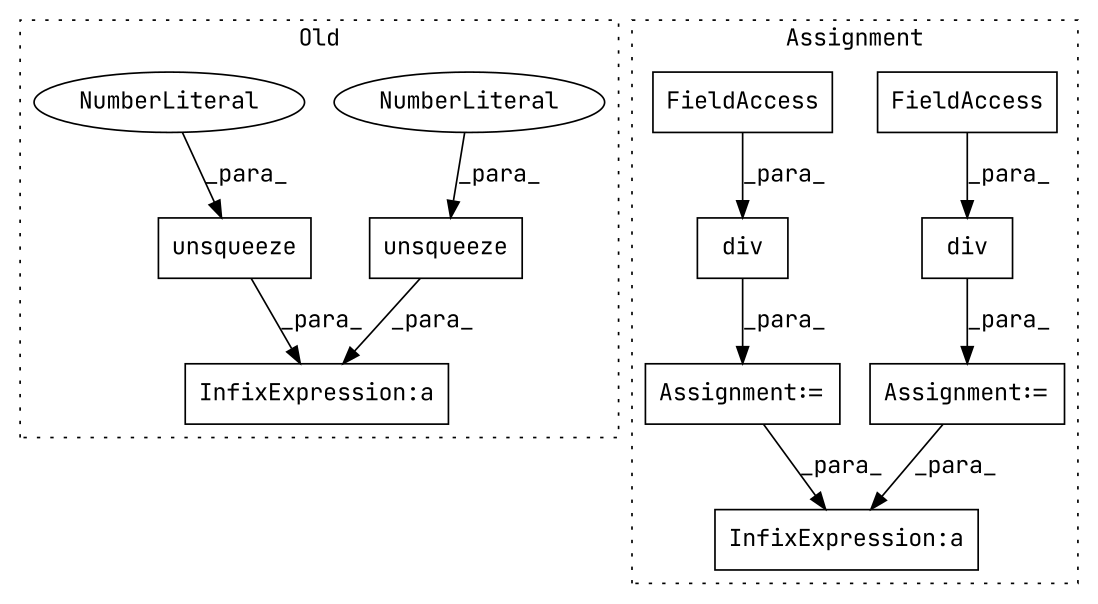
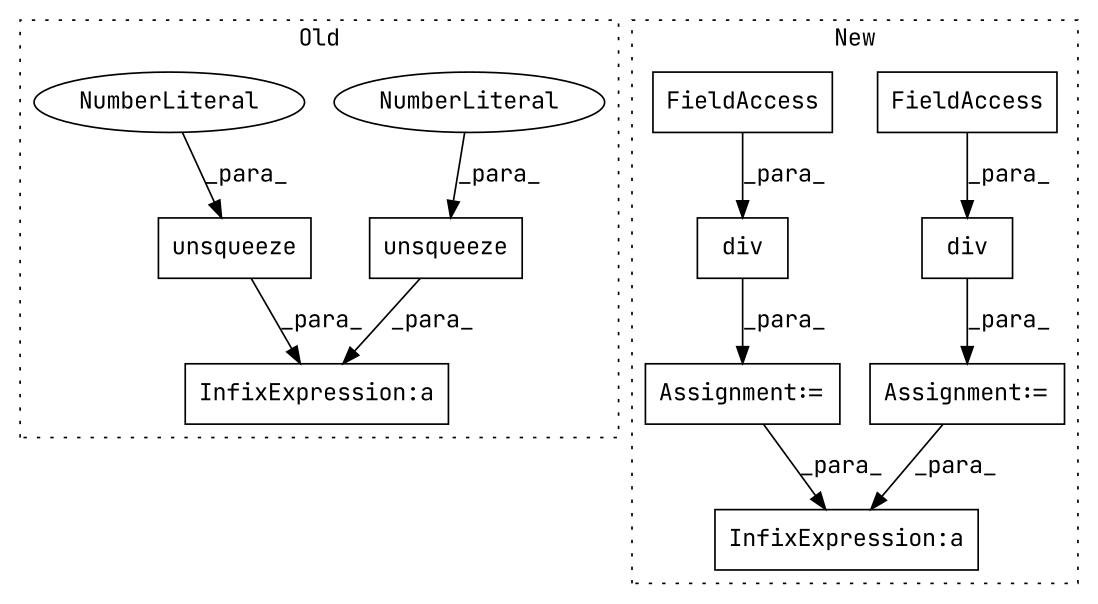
(855, 39) -> (855, 39)
